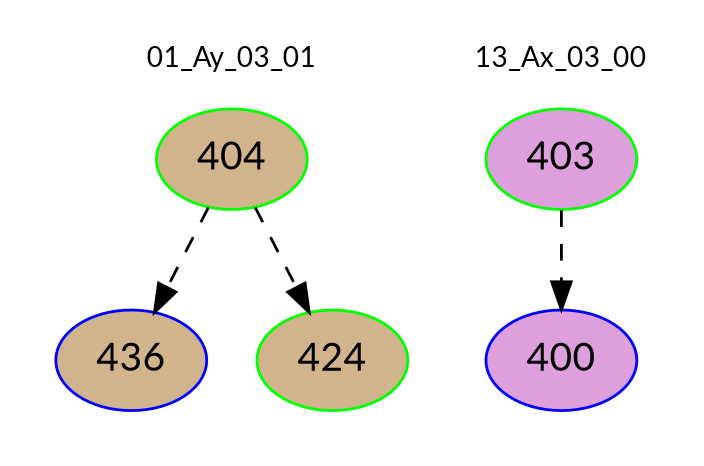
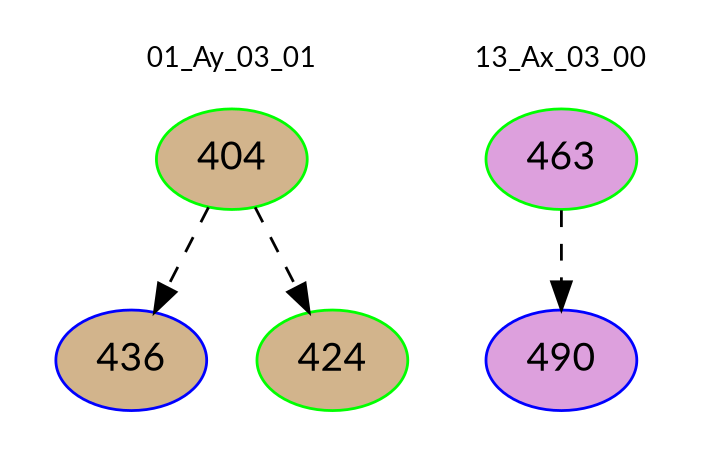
(561, 159) -> (561, 159)
(561, 360) -> (561, 360)
